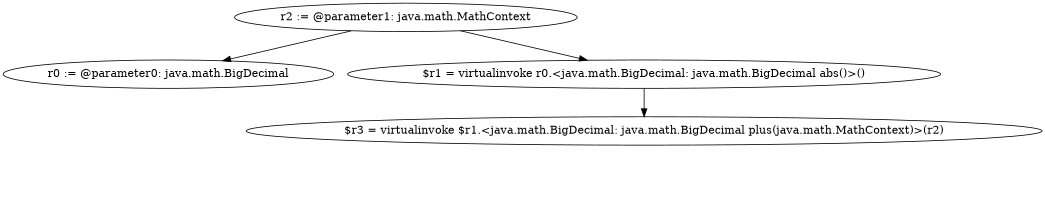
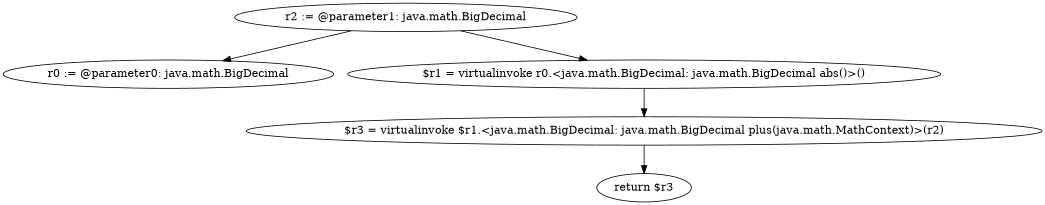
(406, 17) -> (406, 17)
none -> (644, 188)
